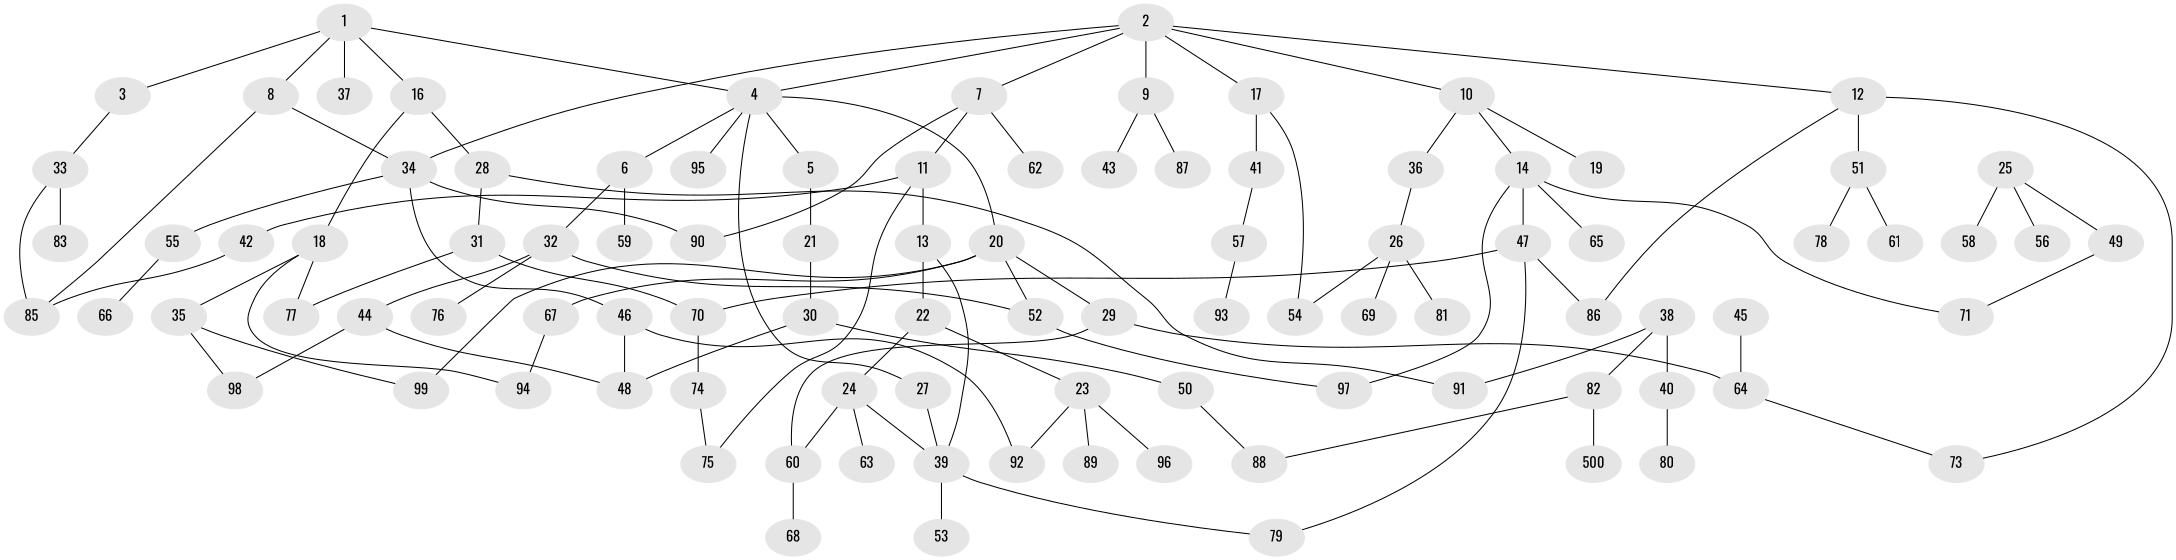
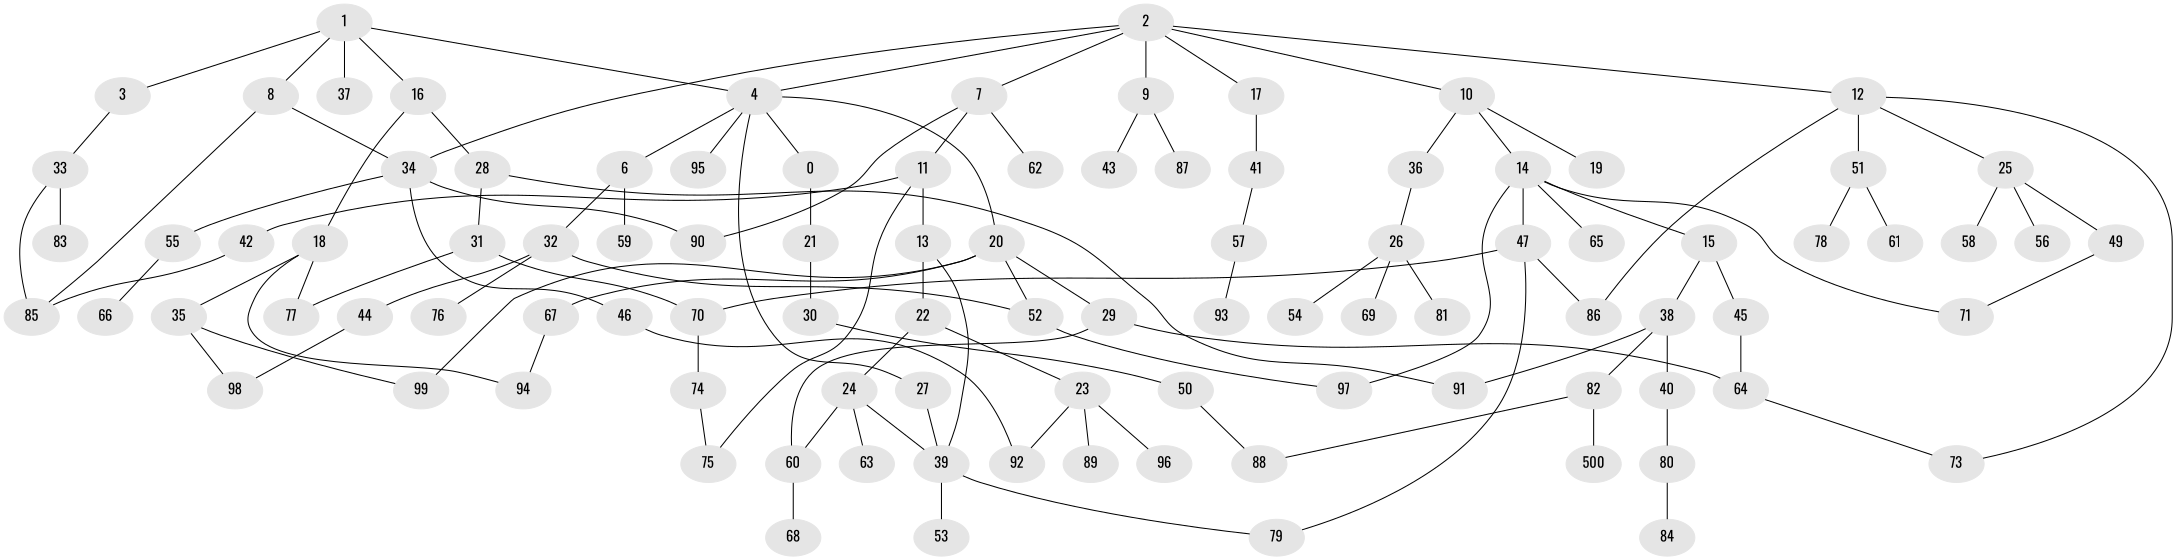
none -> (1932, 133)
(811, 170) -> (811, 170)
(1302, 202) -> none
none -> (1709, 243)
(625, 390) -> none
none -> (1667, 538)
